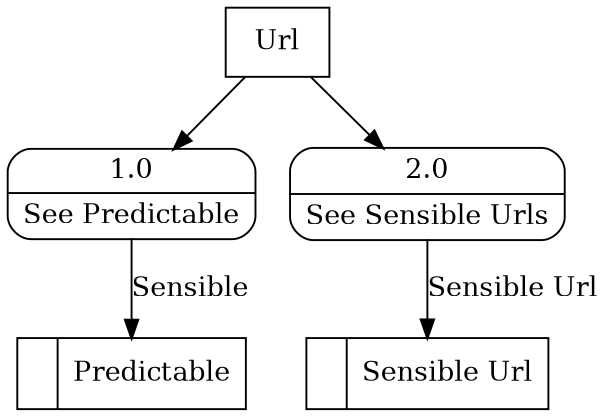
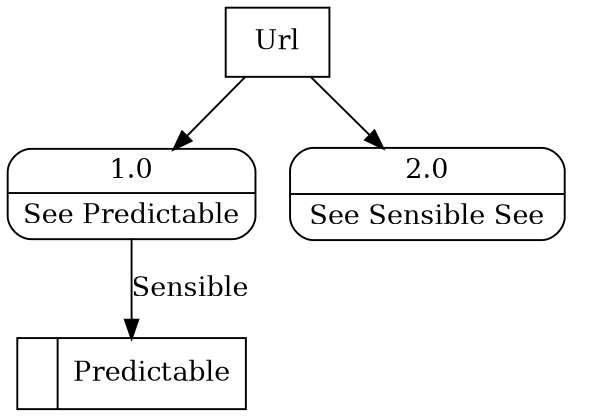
(427, 216) -> (427, 216)
(427, 374) -> none
